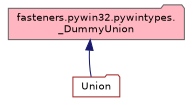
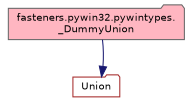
(90, 64) -> (103, 53)
